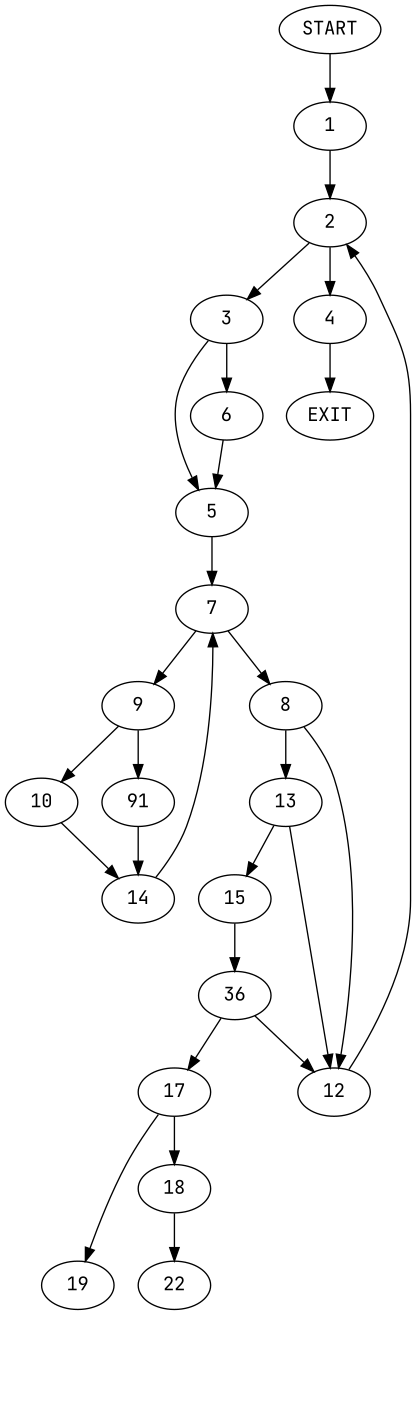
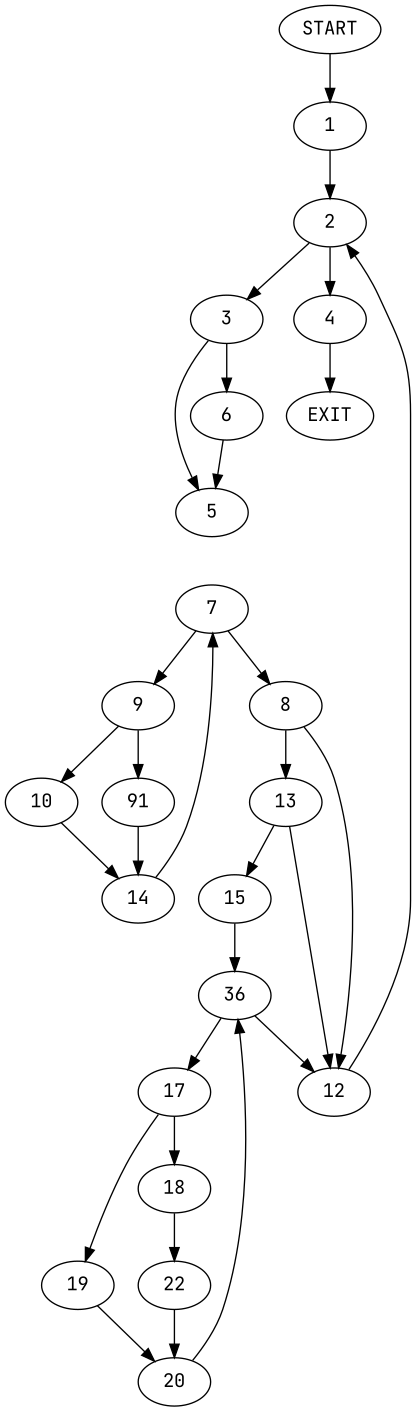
(212, 554) -> none
none -> (174, 1382)
